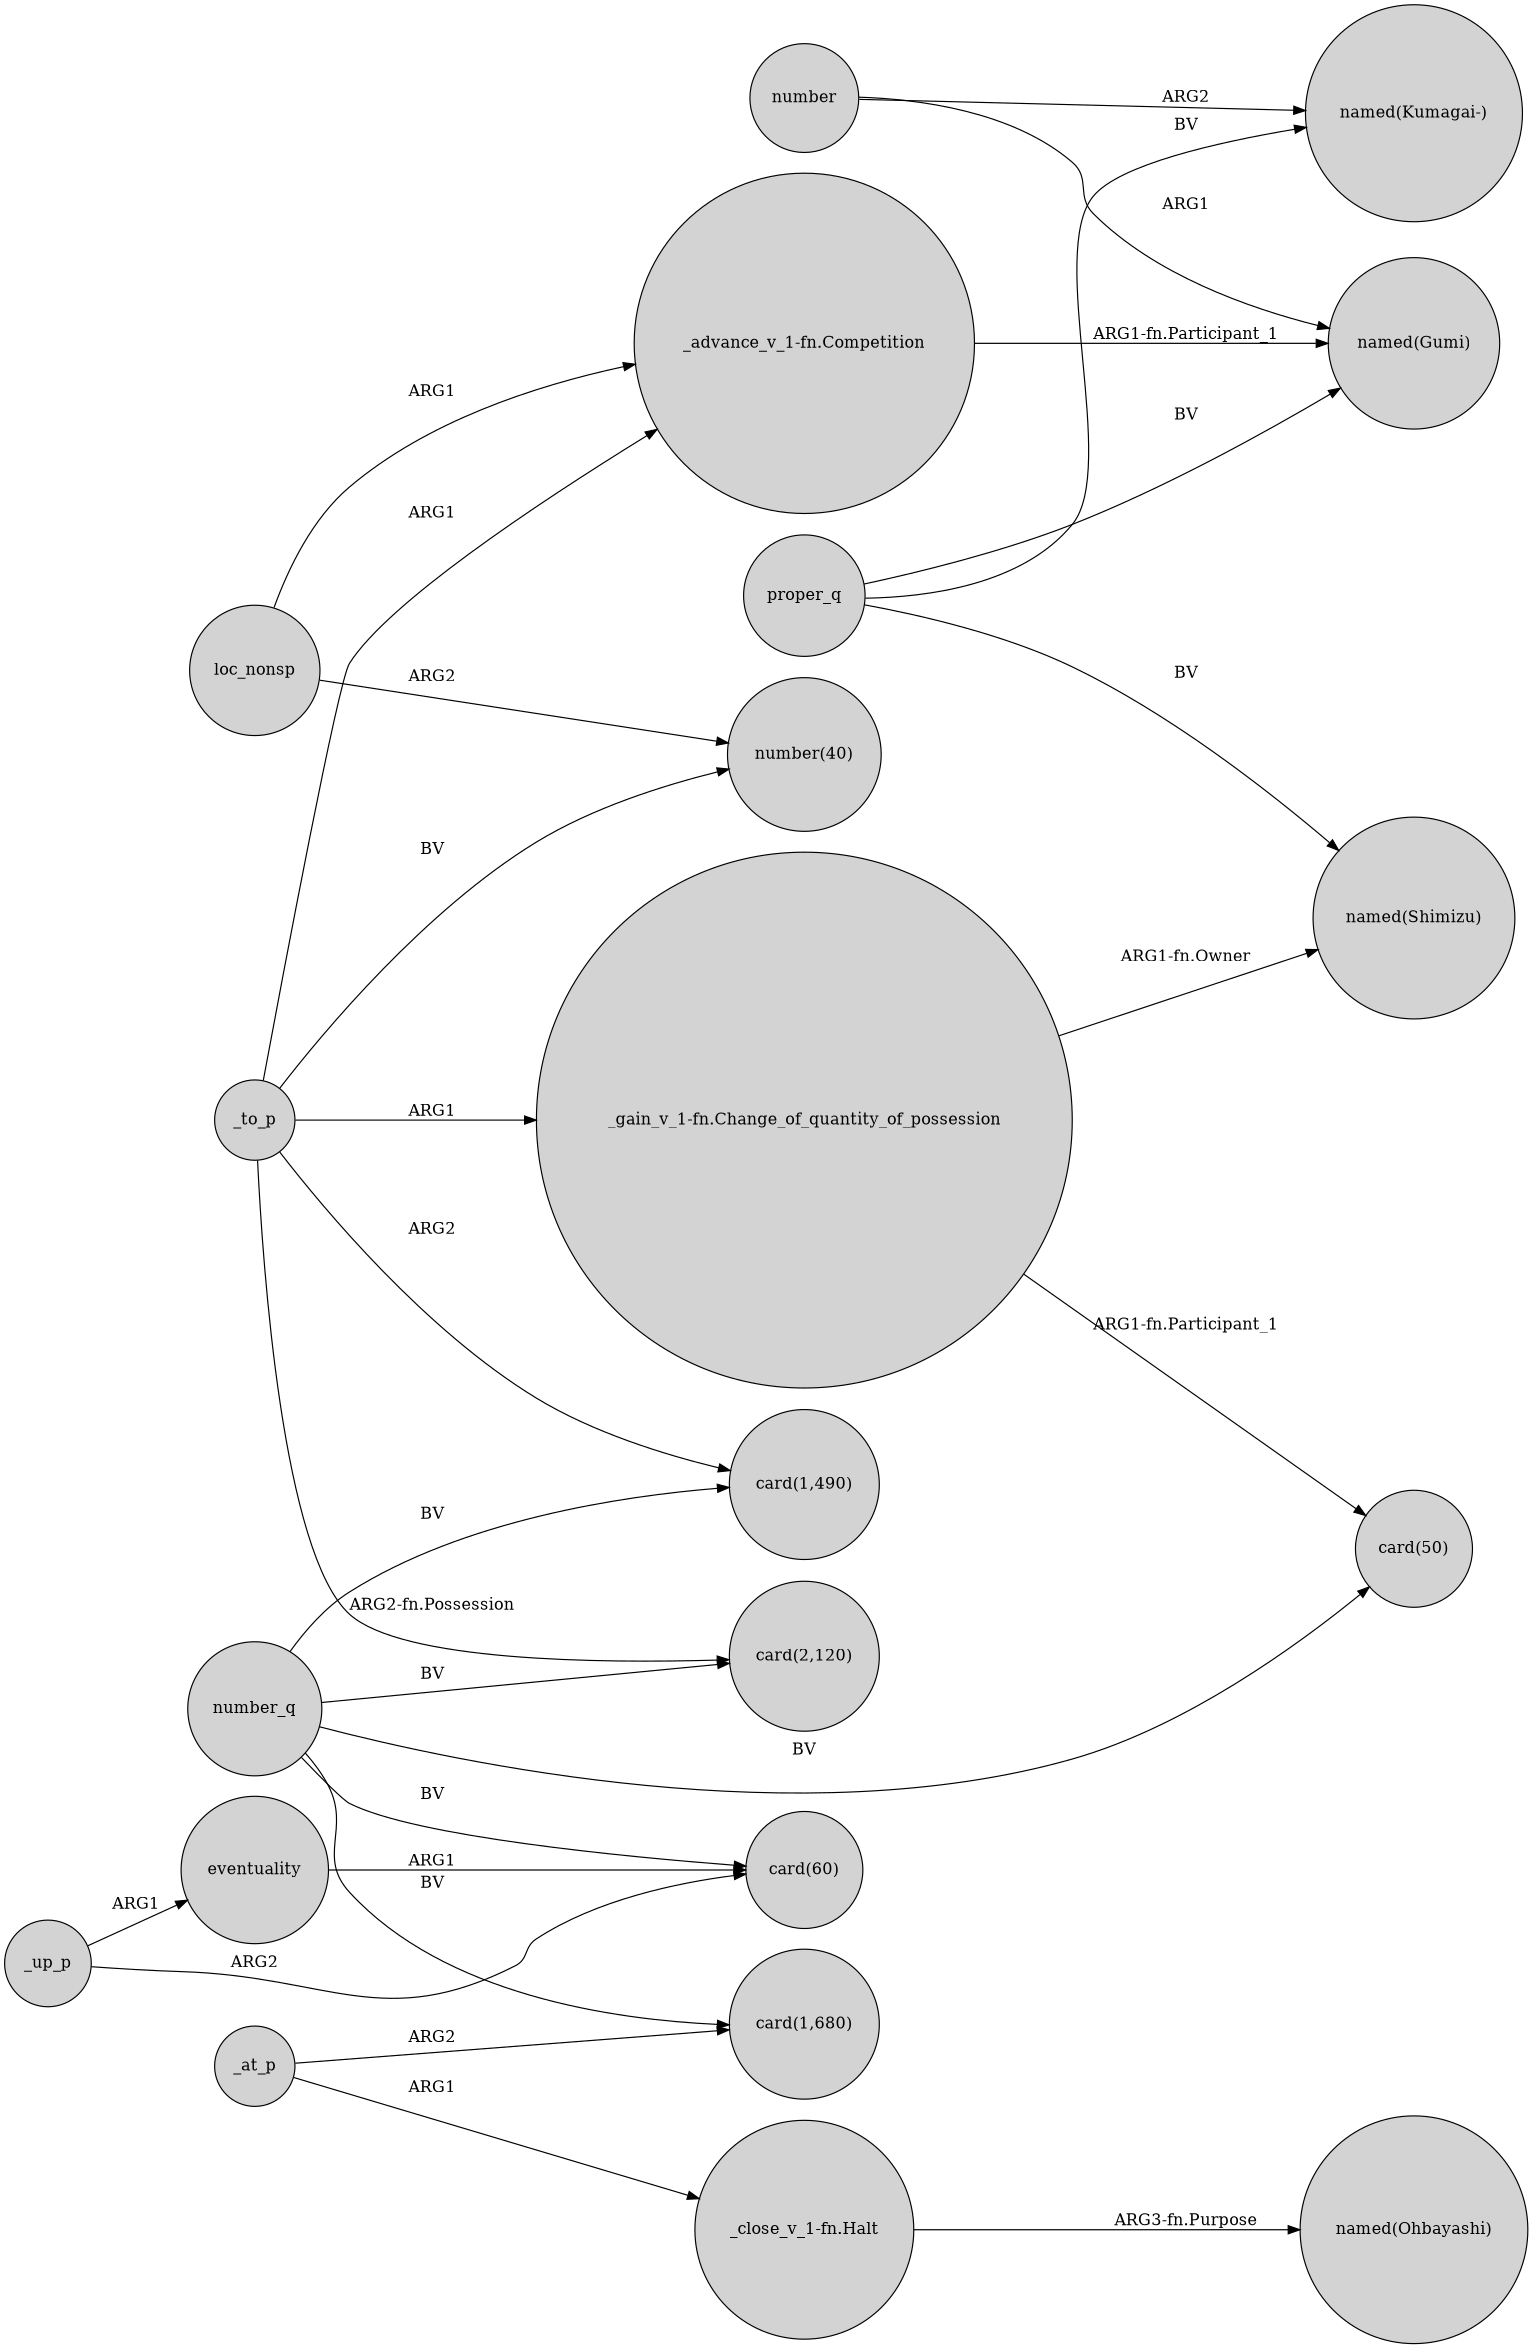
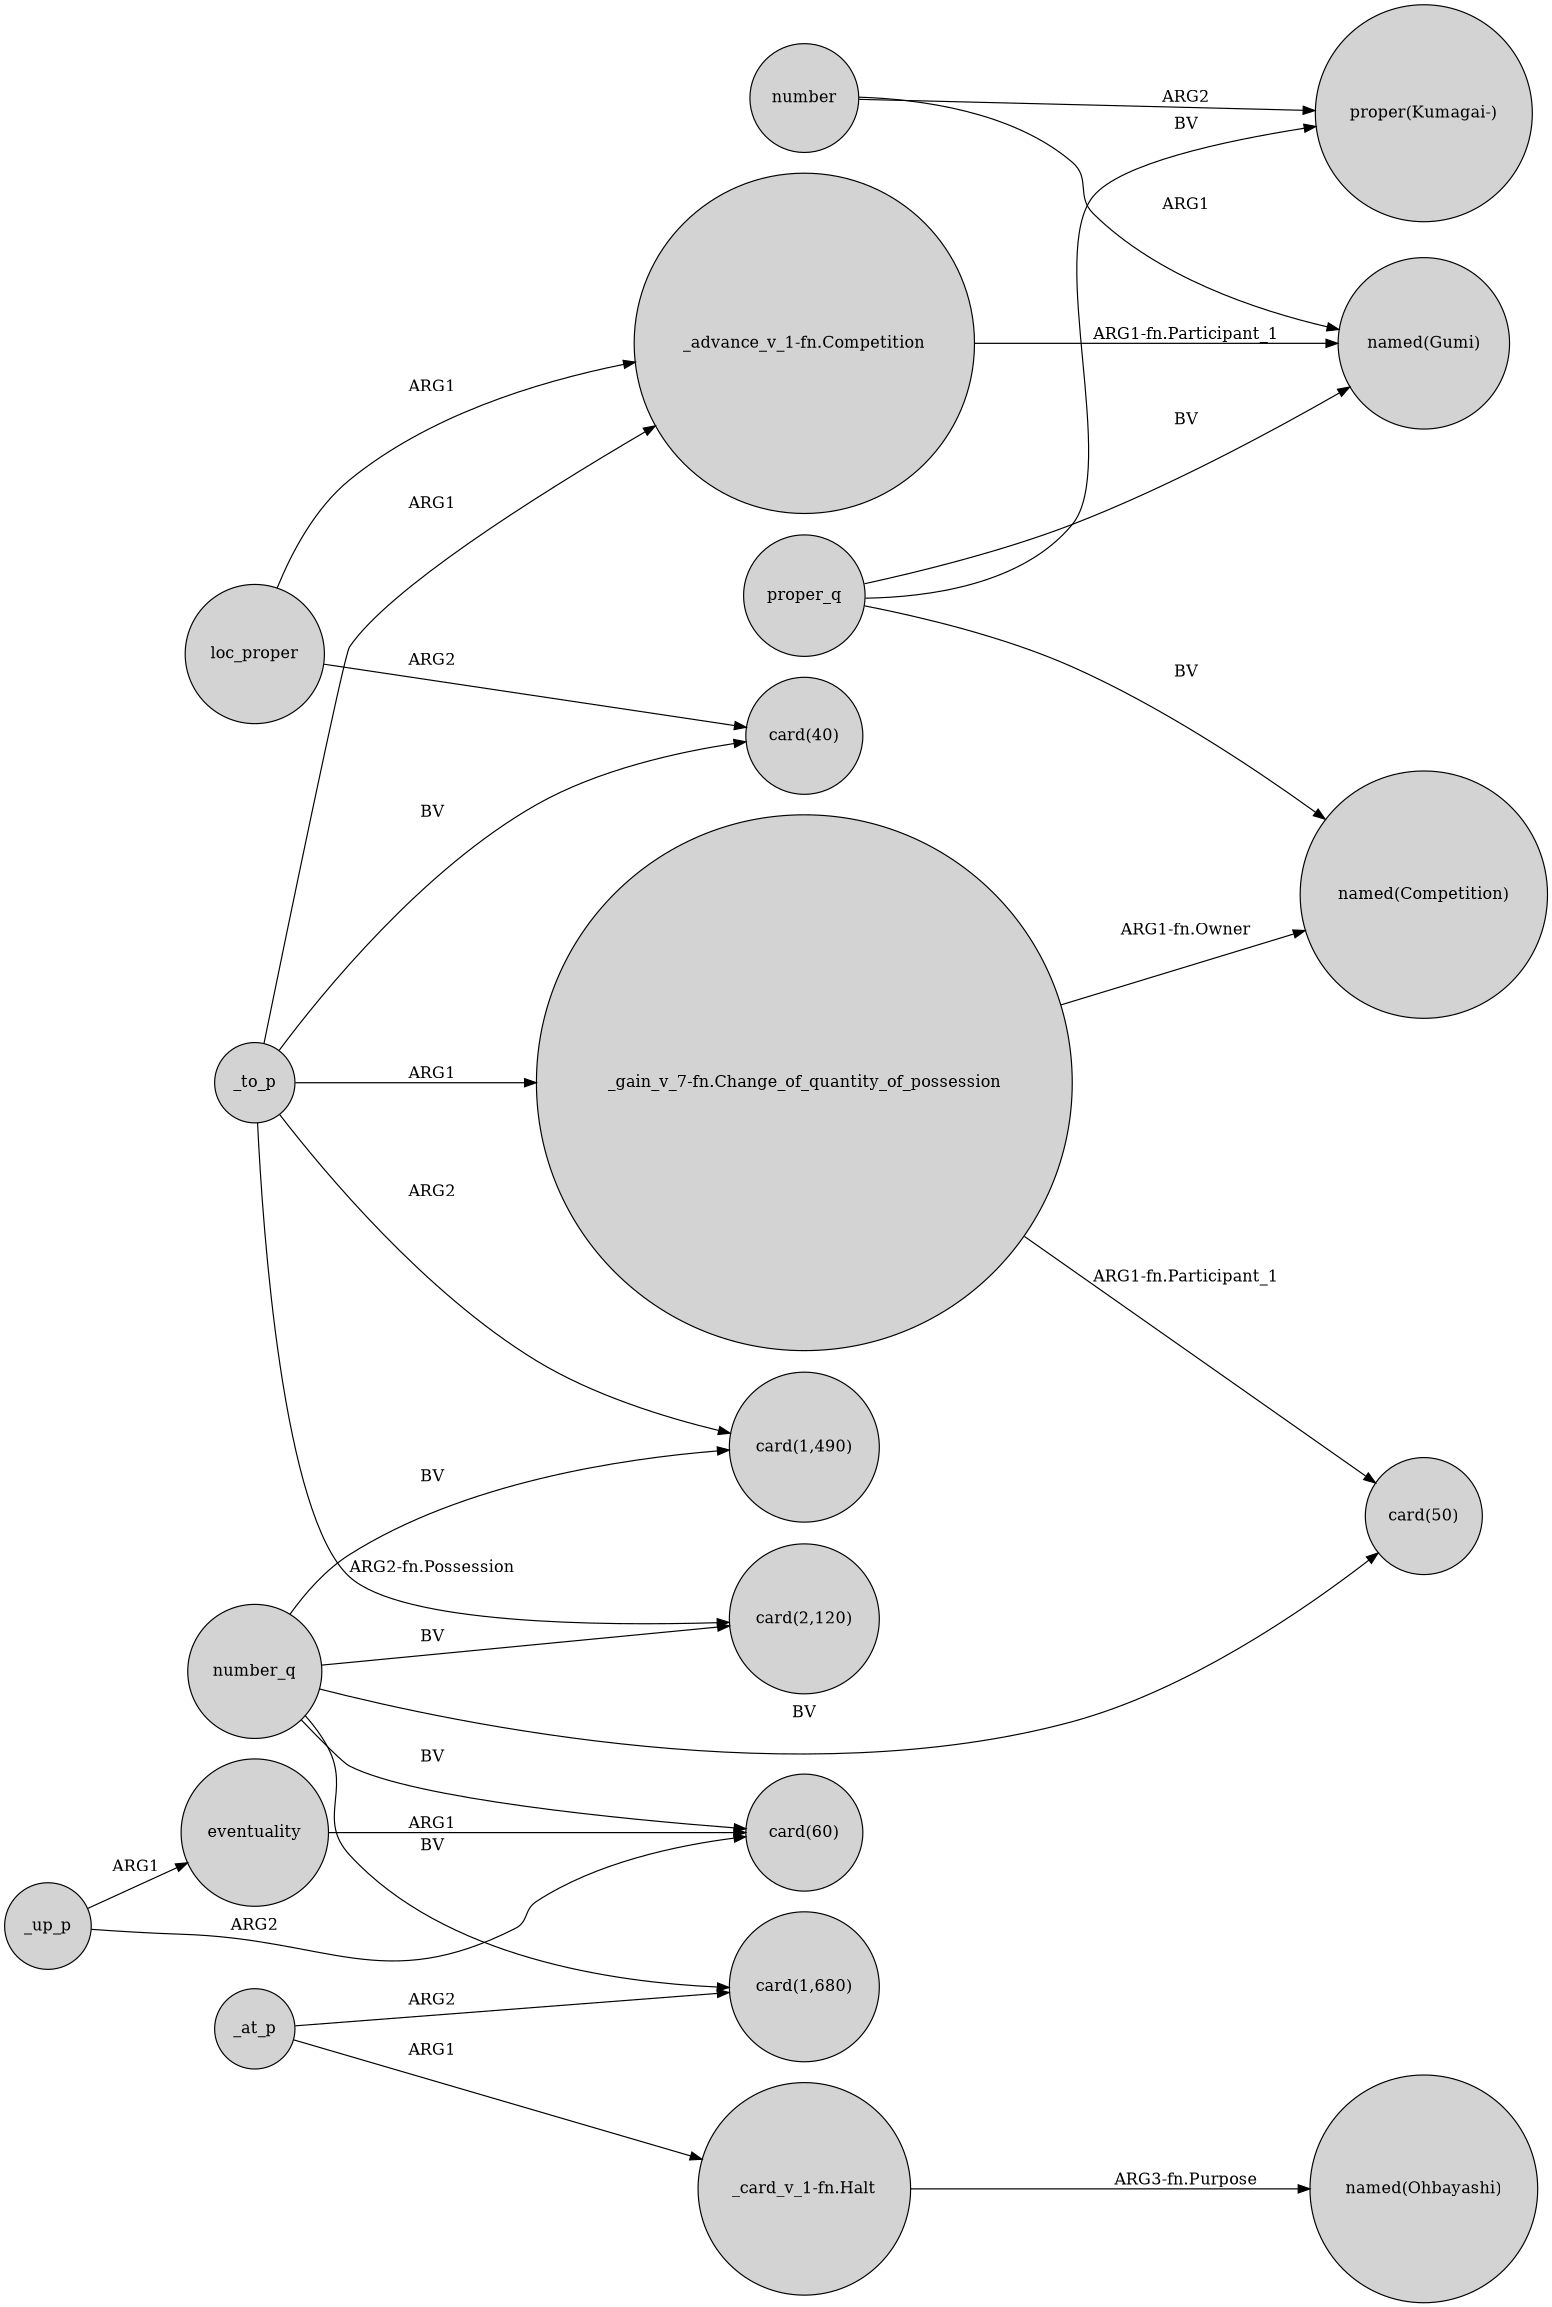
(1414, 113) -> (1424, 113)
(255, 670) -> (255, 654)
(804, 754) -> (804, 736)
(1414, 918) -> (1424, 895)
(804, 1120) -> (804, 1083)
(804, 2230) -> (804, 2189)
